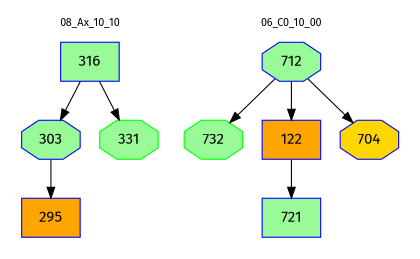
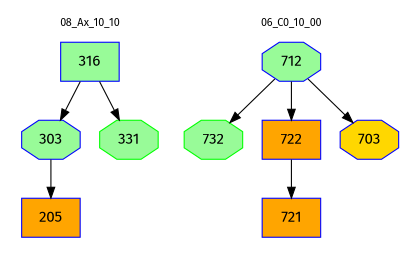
(291, 140) -> (291, 140)
(369, 140) -> (369, 140)
(51, 218) -> (51, 218)
(291, 218) -> (291, 218)
